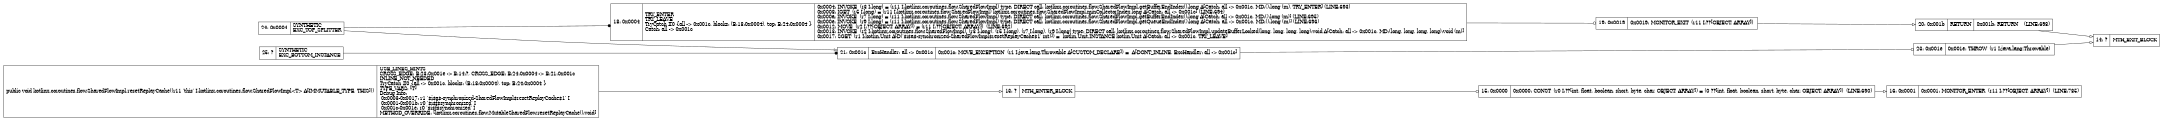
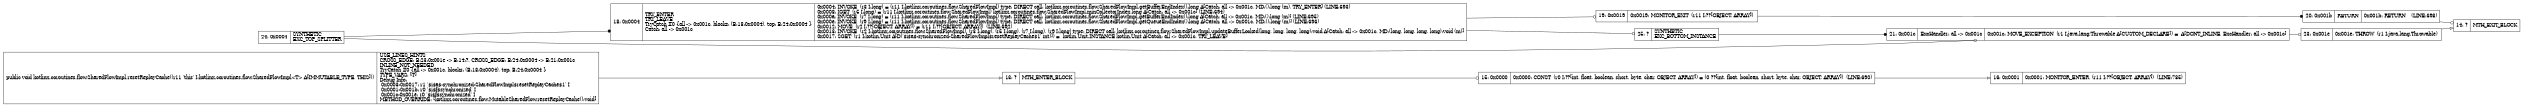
(1835, 24) -> (2029, 16)
none -> (1549, 32)
(2064, 34) -> (2445, 22)
(589, 43) -> (1159, 50)
